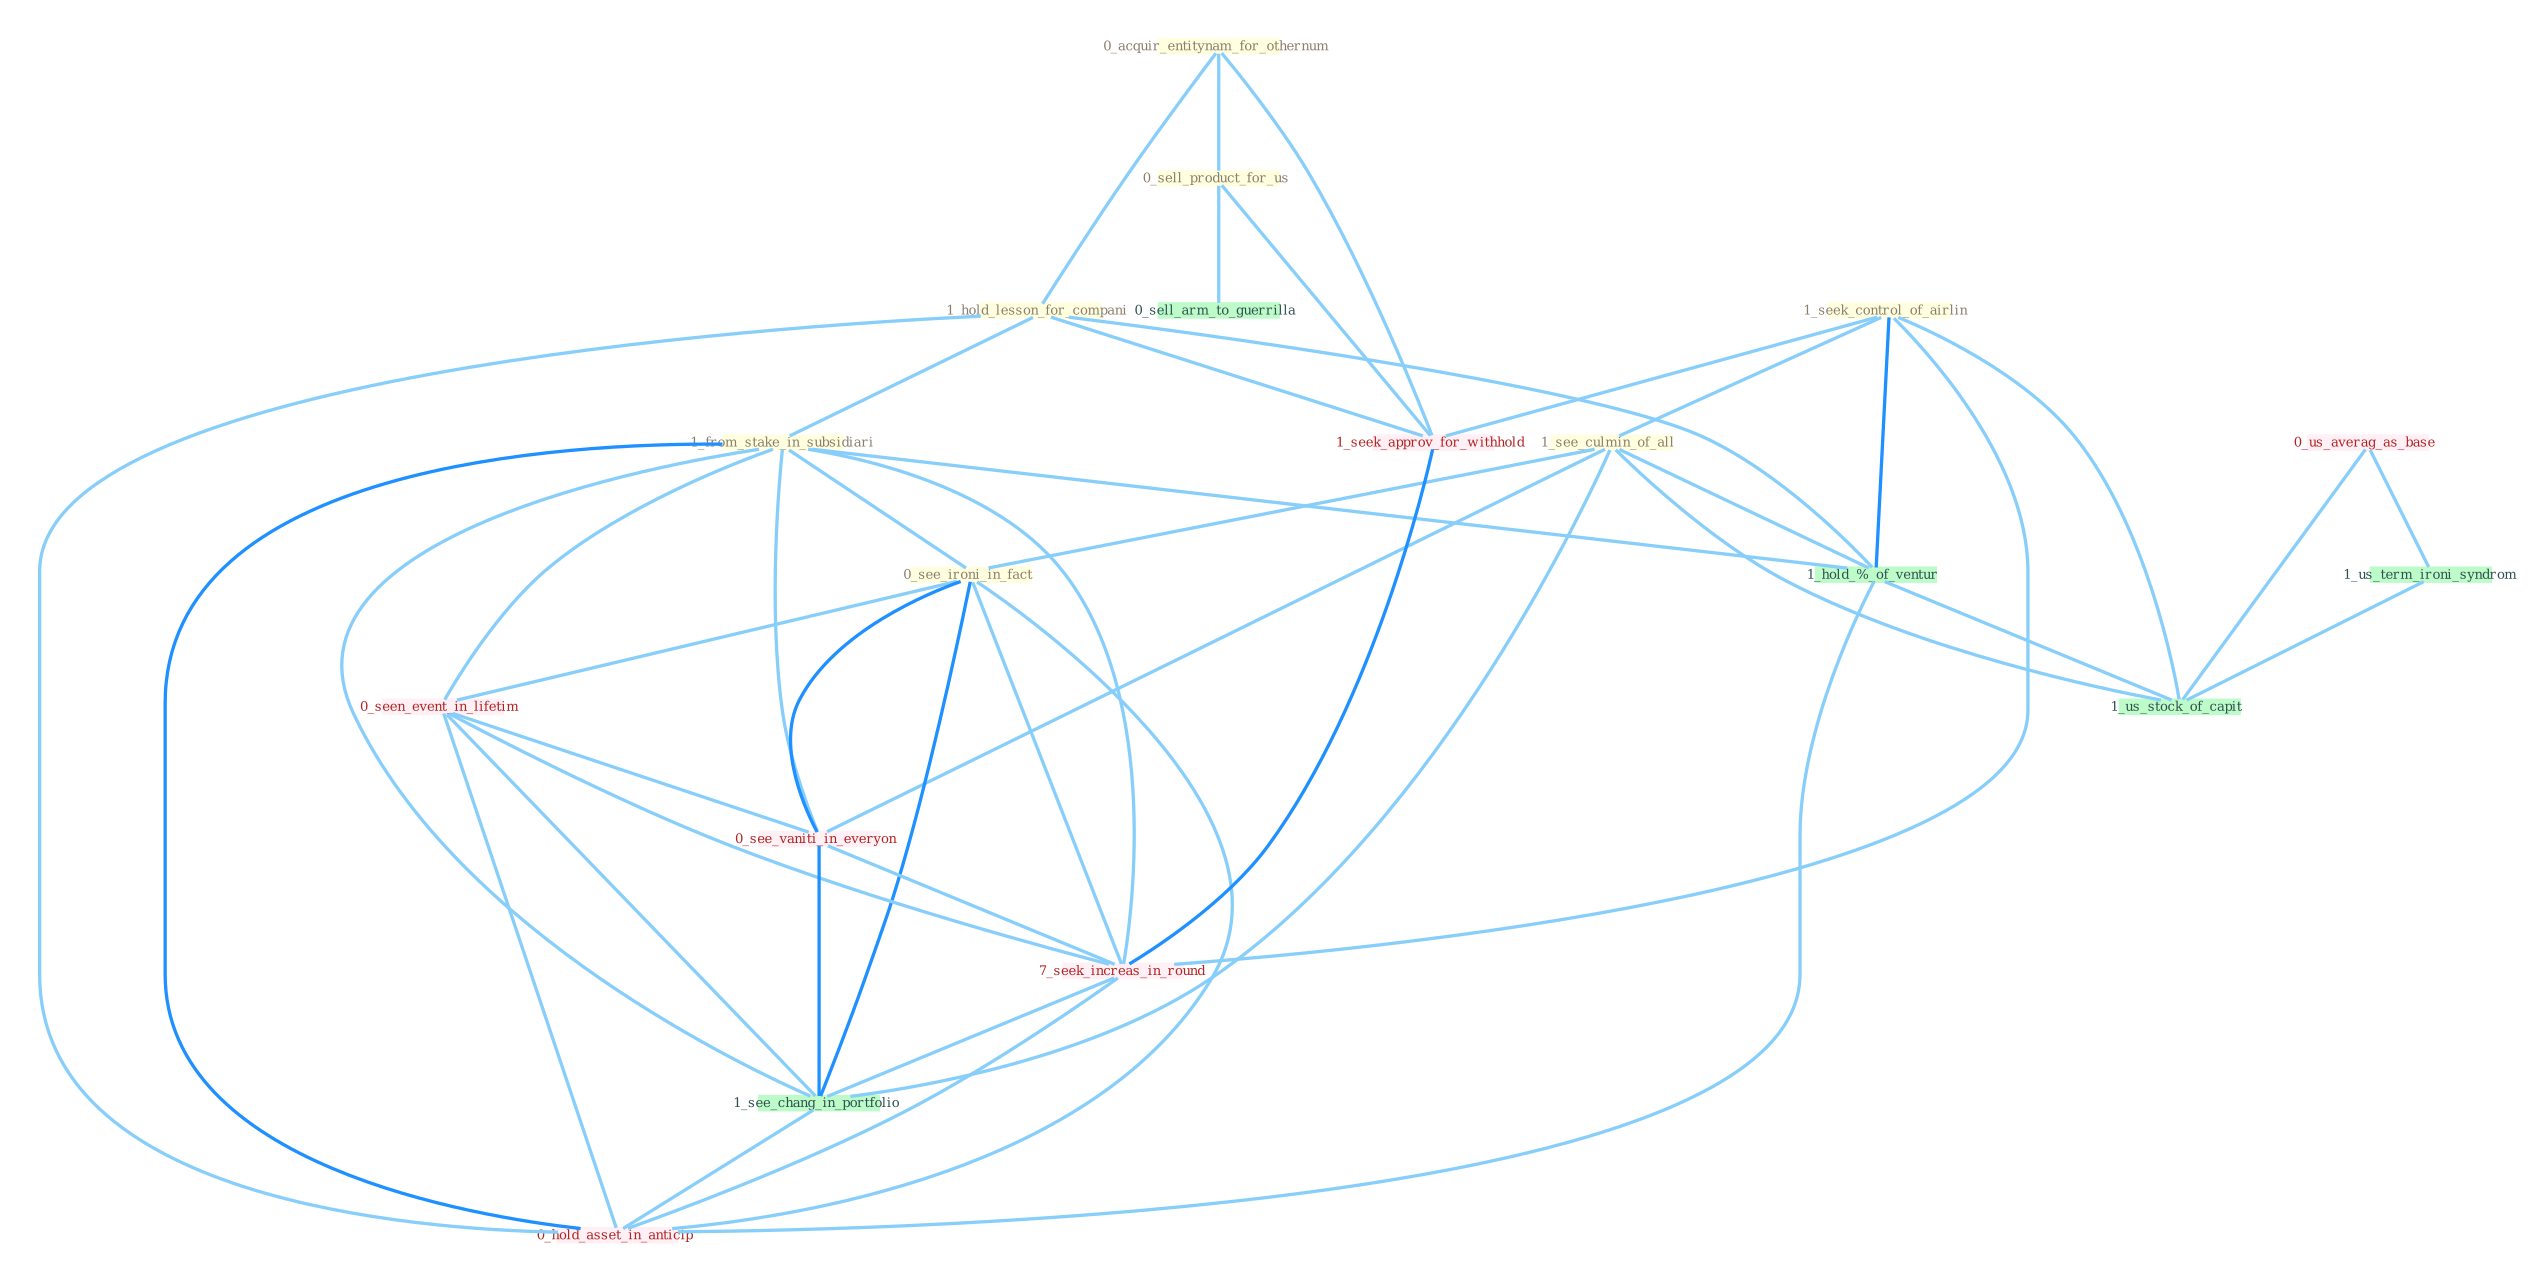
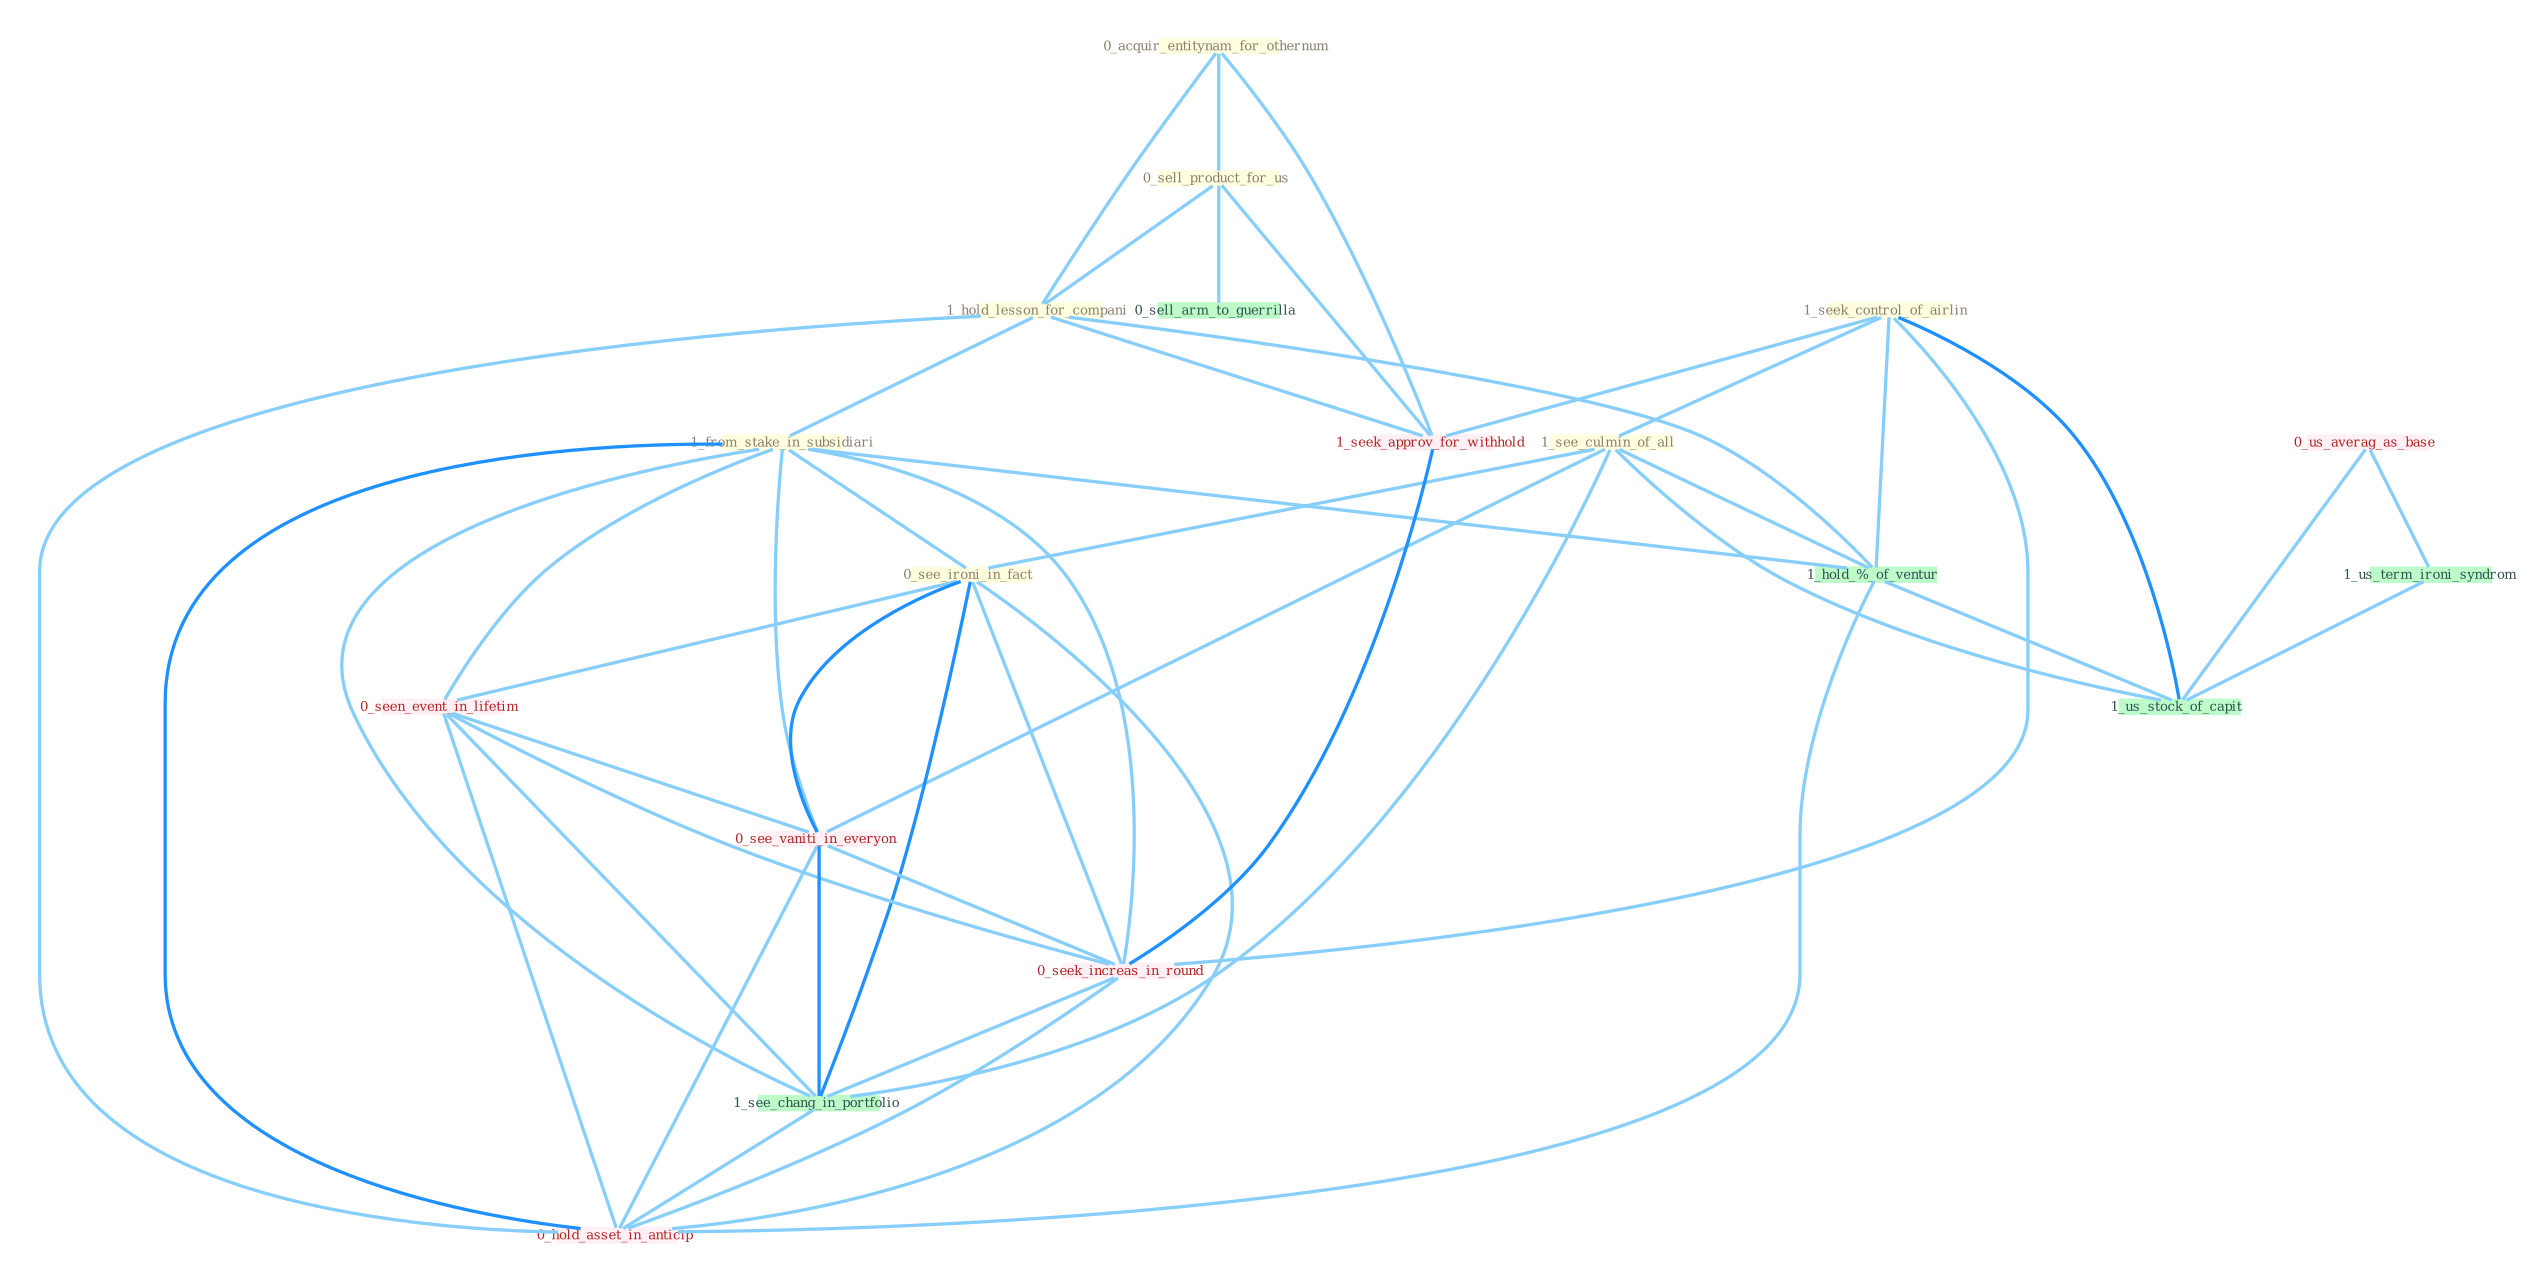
none -> (1129, 245)
(1883, 442) -> (1883, 442)
(2095, 465) -> (2095, 465)
(1123, 971) -> (1123, 971)
none -> (703, 1066)
